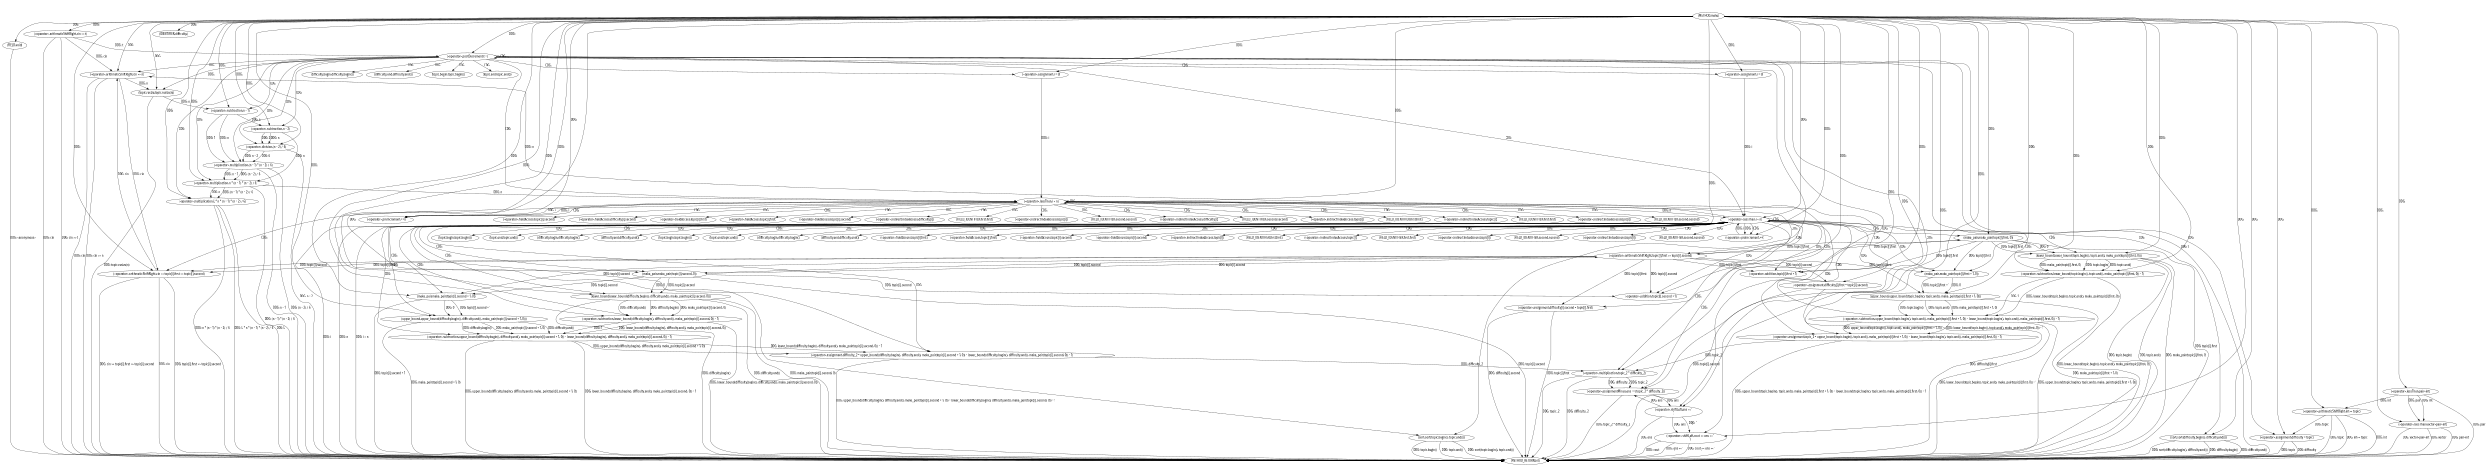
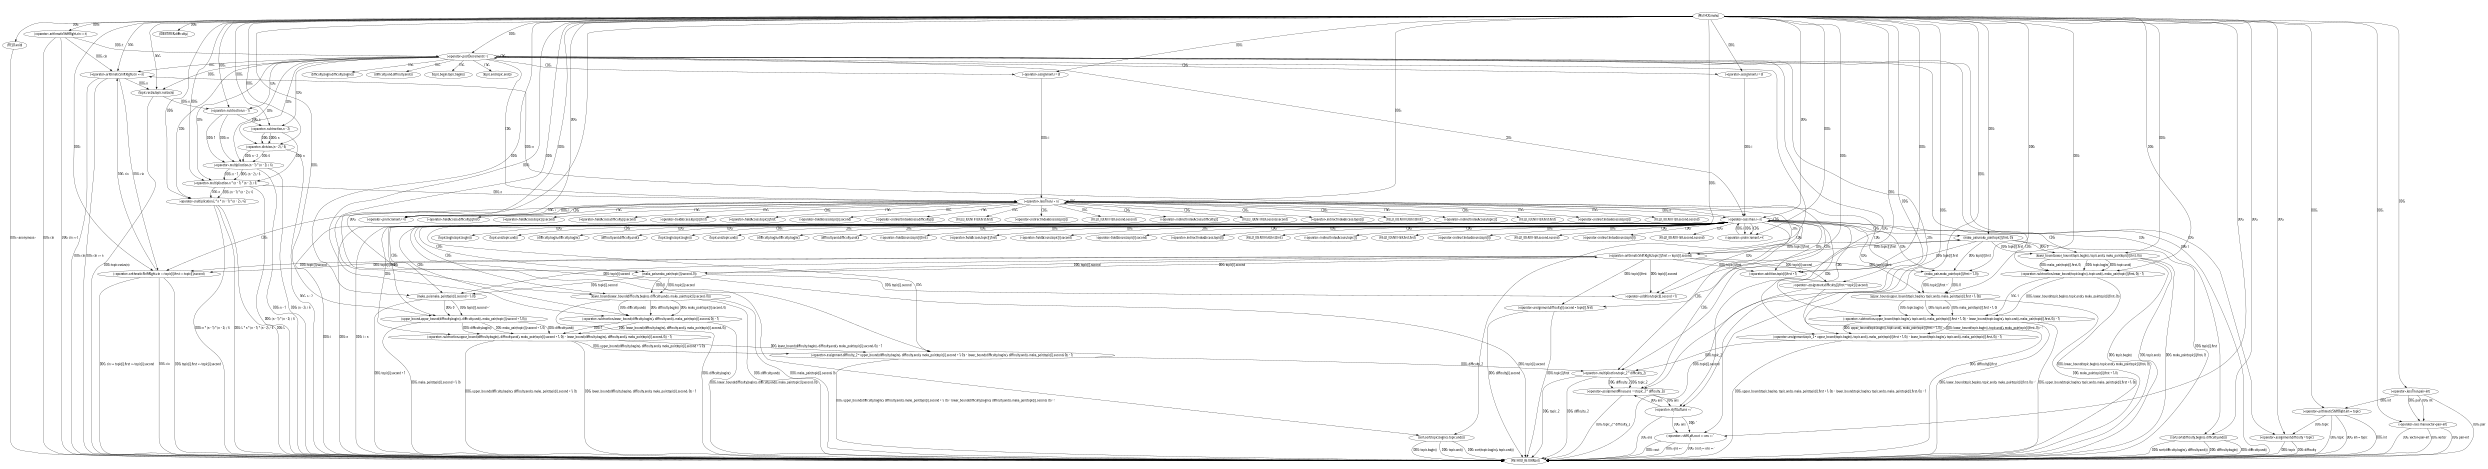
none -> (453, 220)
